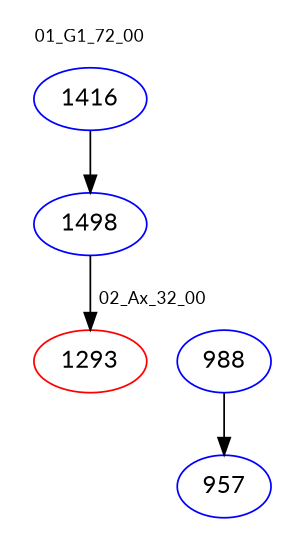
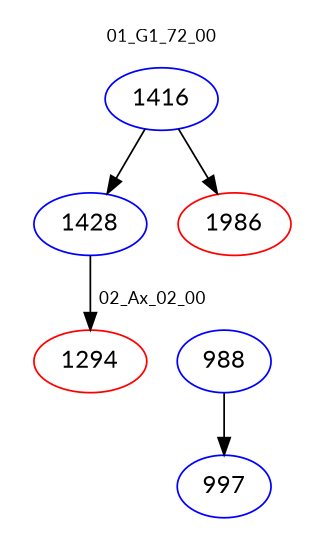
(90, 224) -> (90, 224)
none -> (235, 224)
(153, 300) -> (153, 300)
(90, 361) -> (90, 361)
(224, 486) -> (224, 486)
